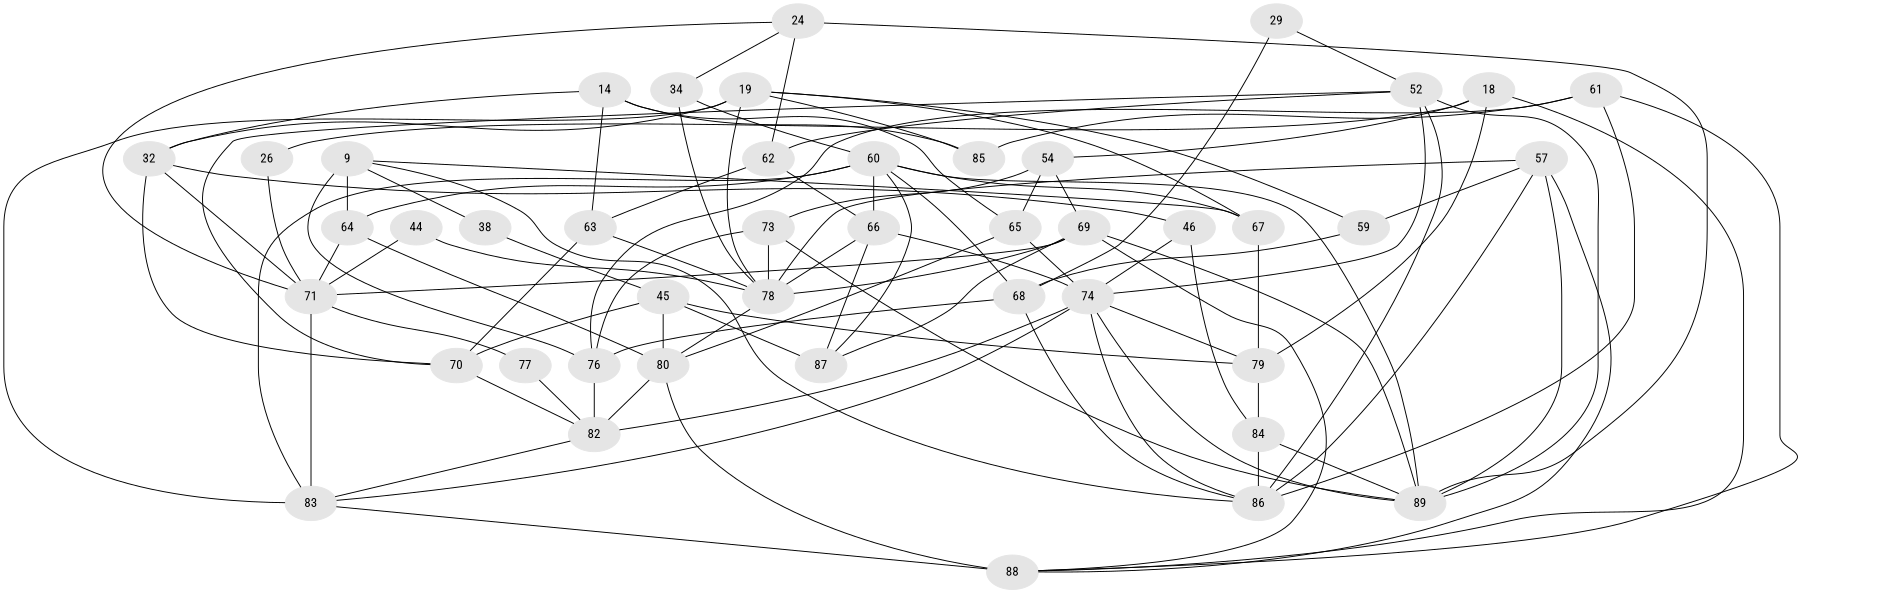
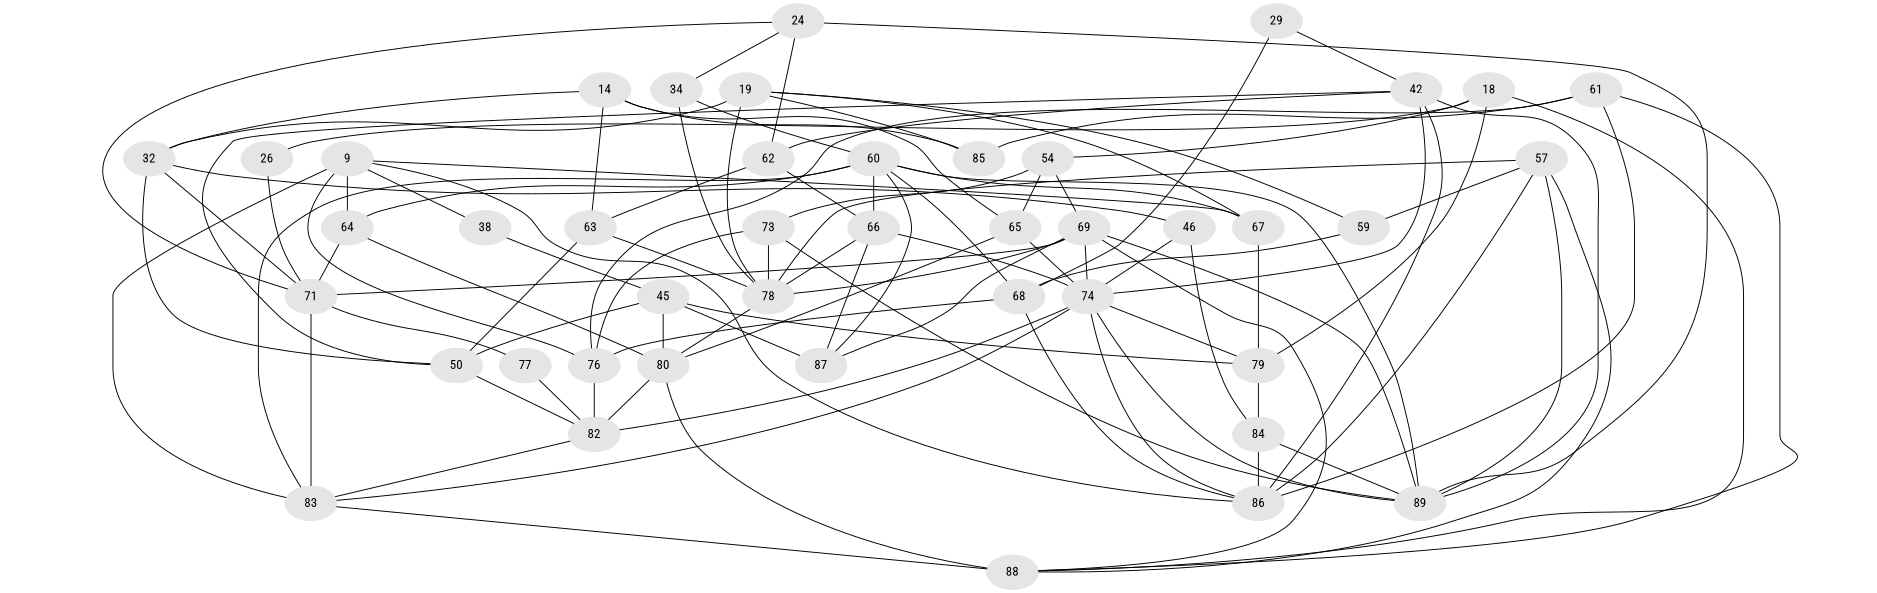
(1416, 90) -> (1416, 90)
(106, 145) -> (113, 322)
(416, 228) -> none
none -> (1086, 256)
(456, 366) -> (456, 366)
